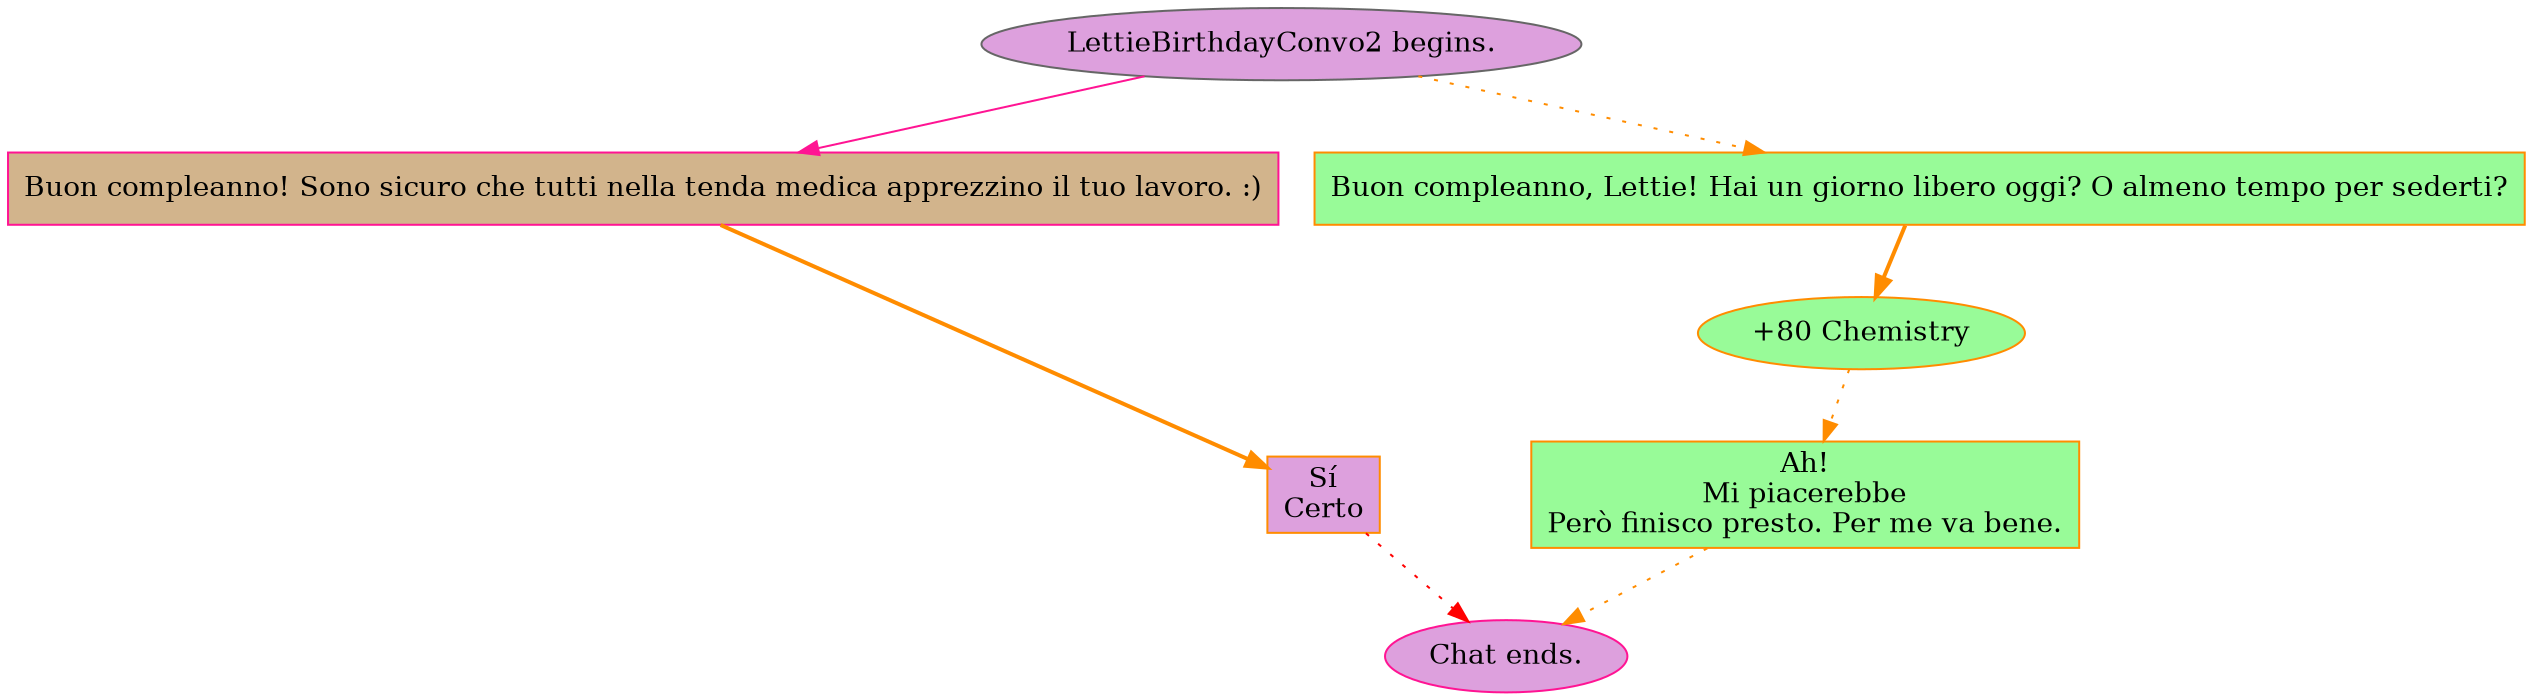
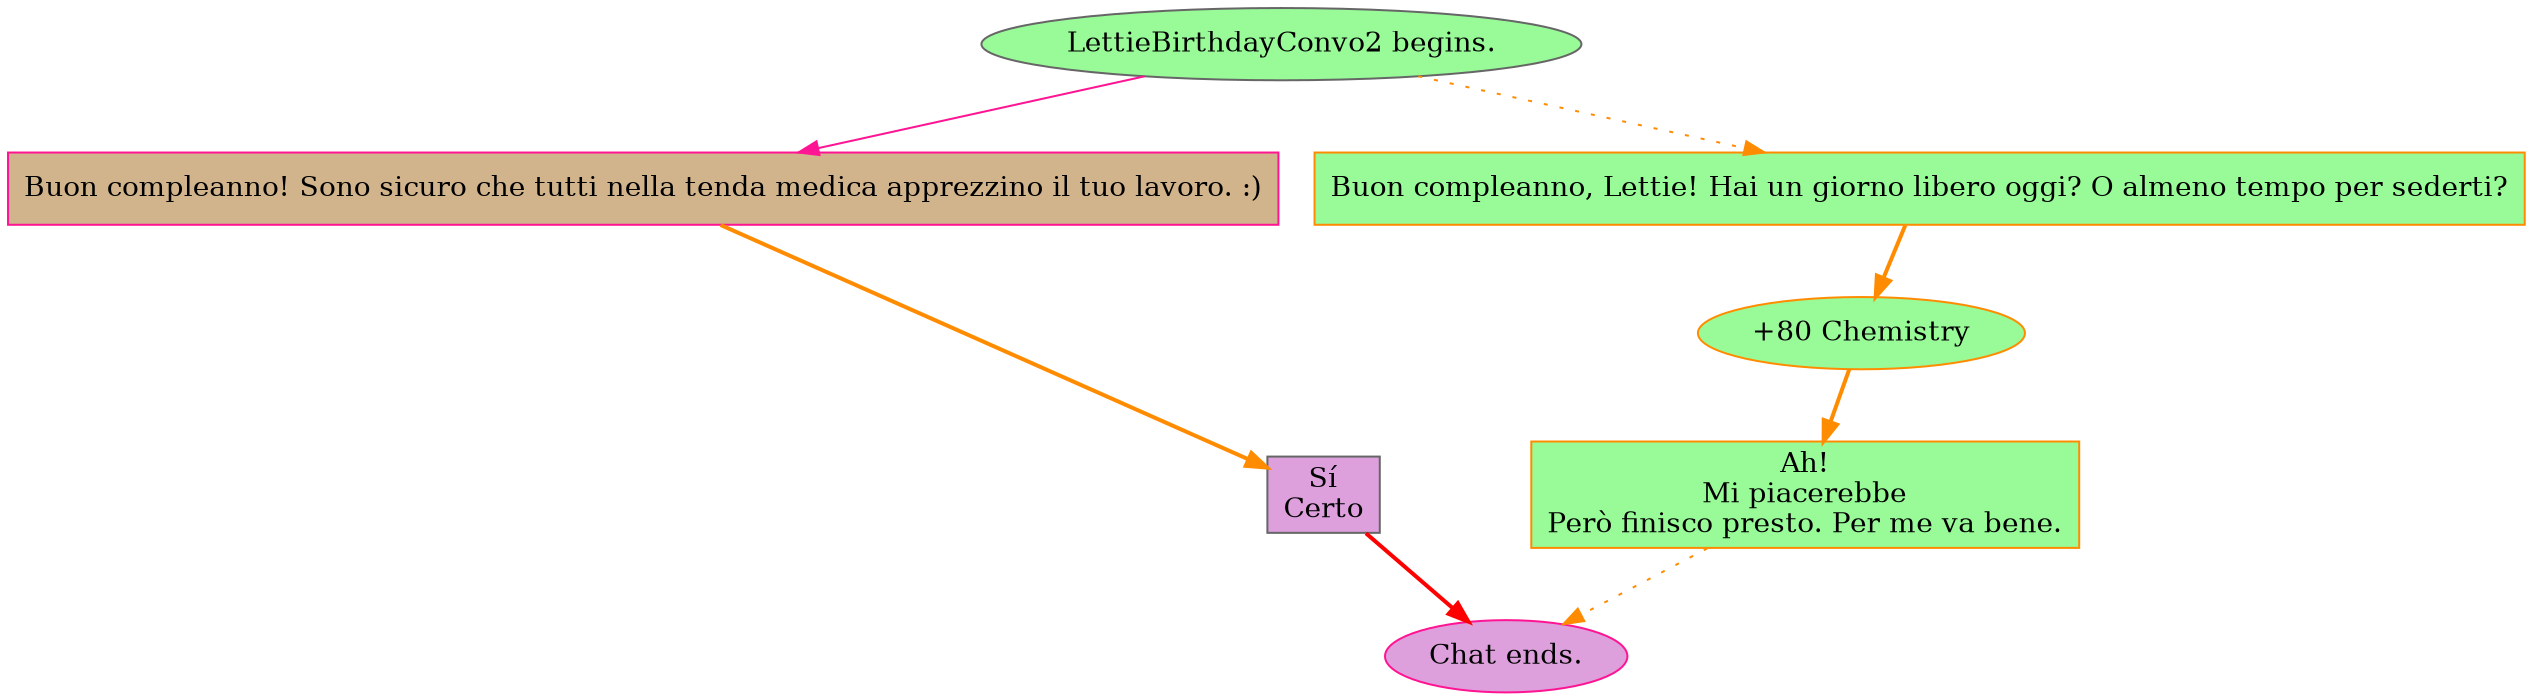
(1281, 44) -> (1281, 44)
(1840, 396) -> (1840, 396)
(1324, 495) -> (1324, 495)
(1409, 571) -> (1409, 571)
